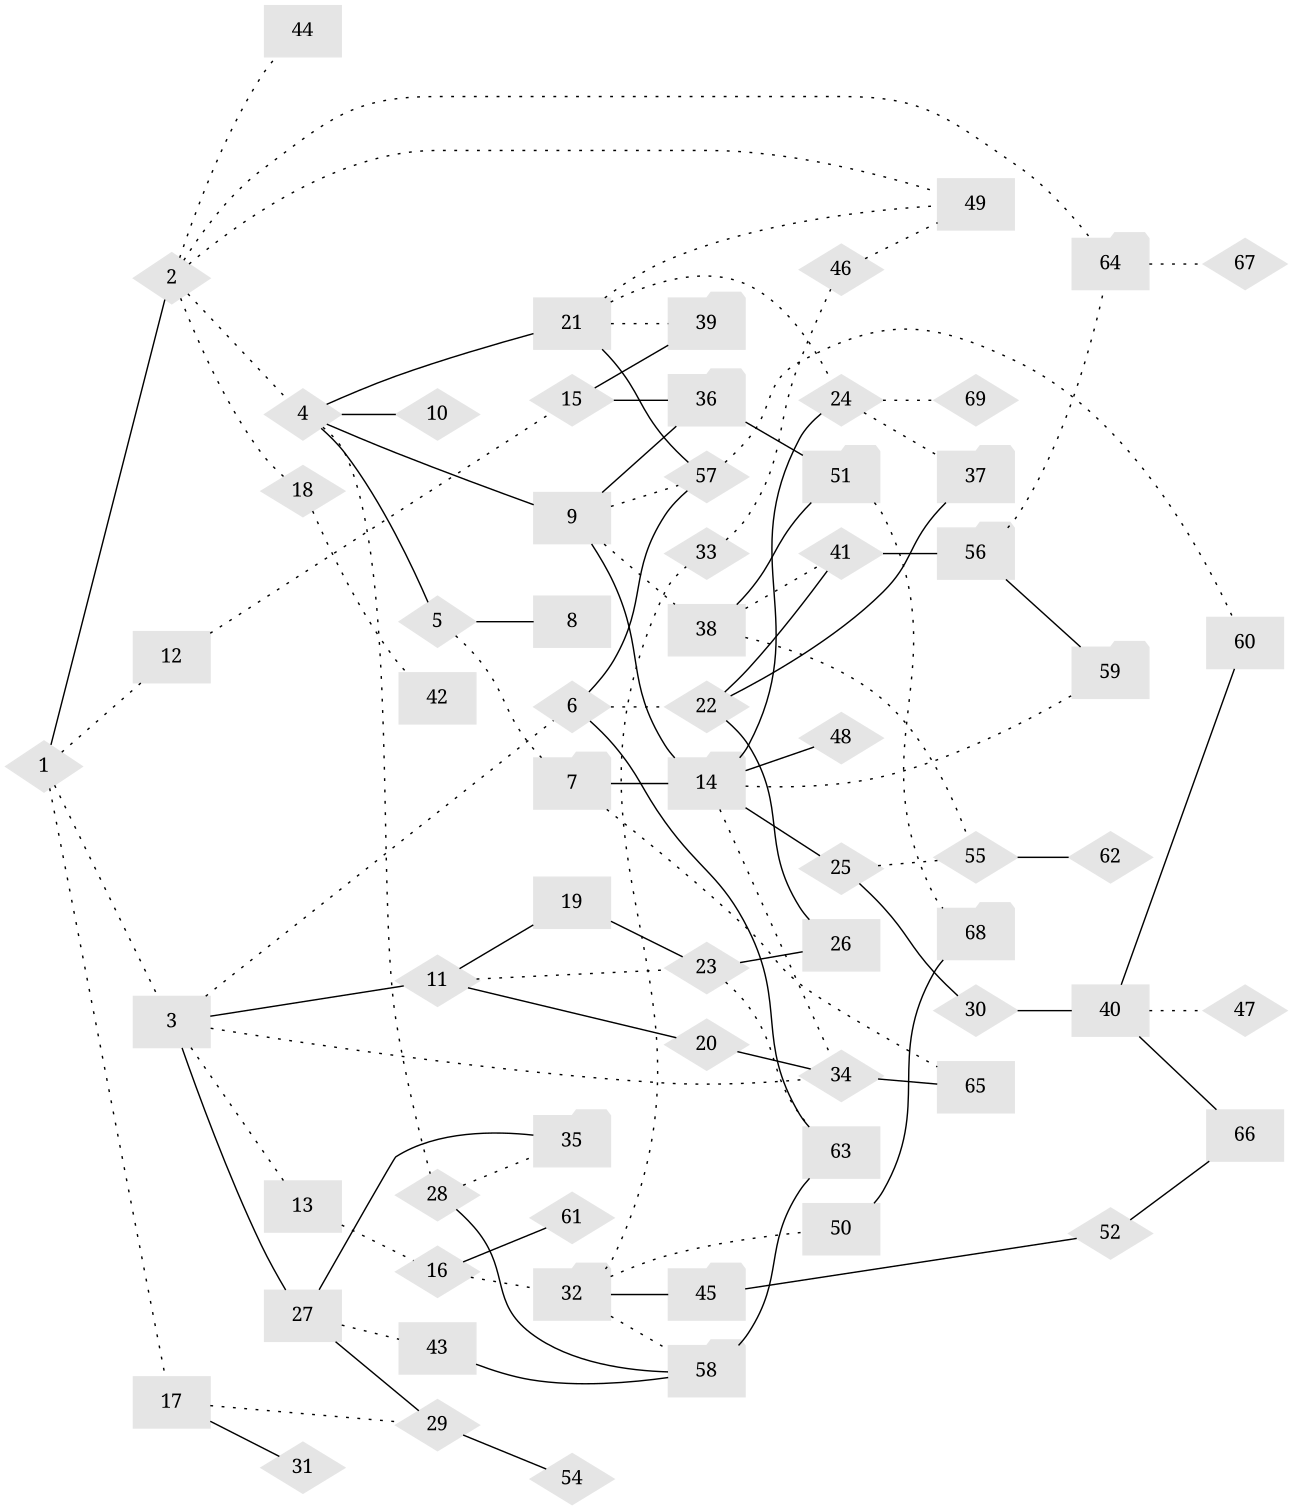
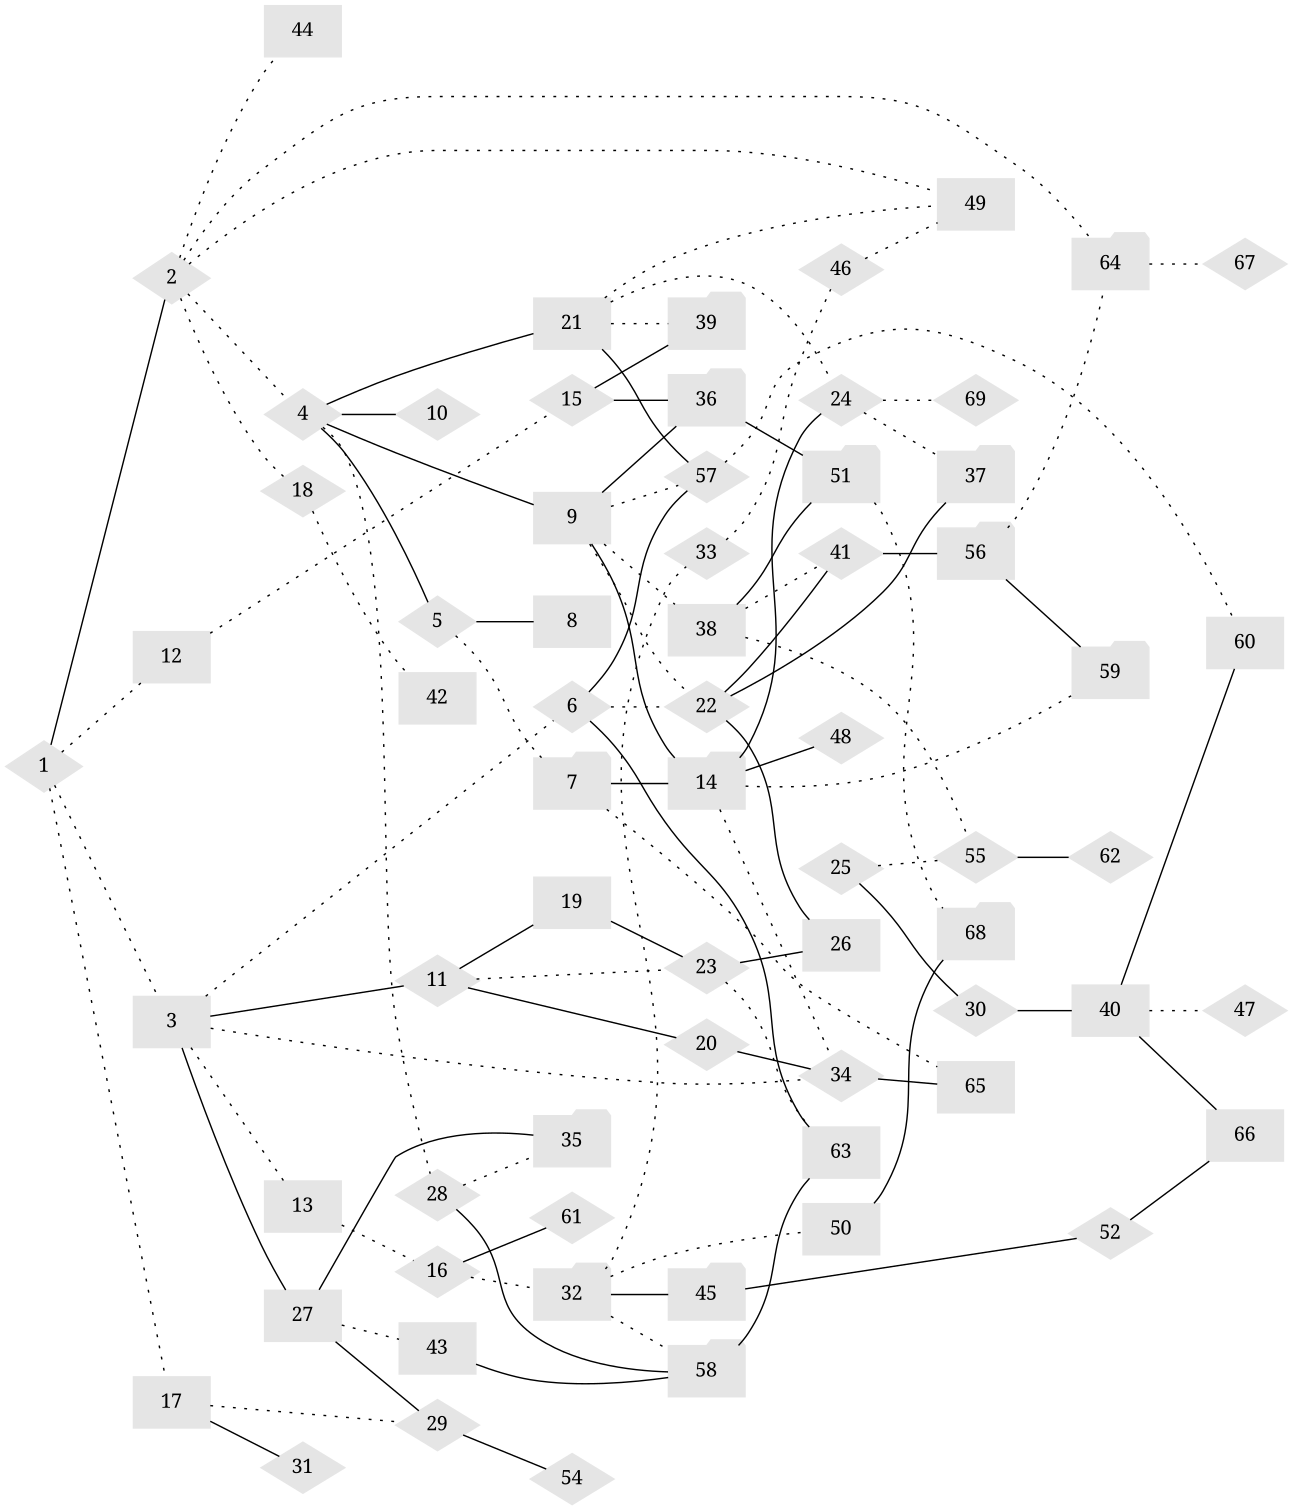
none -> (639, 629)
(785, 833) -> none
